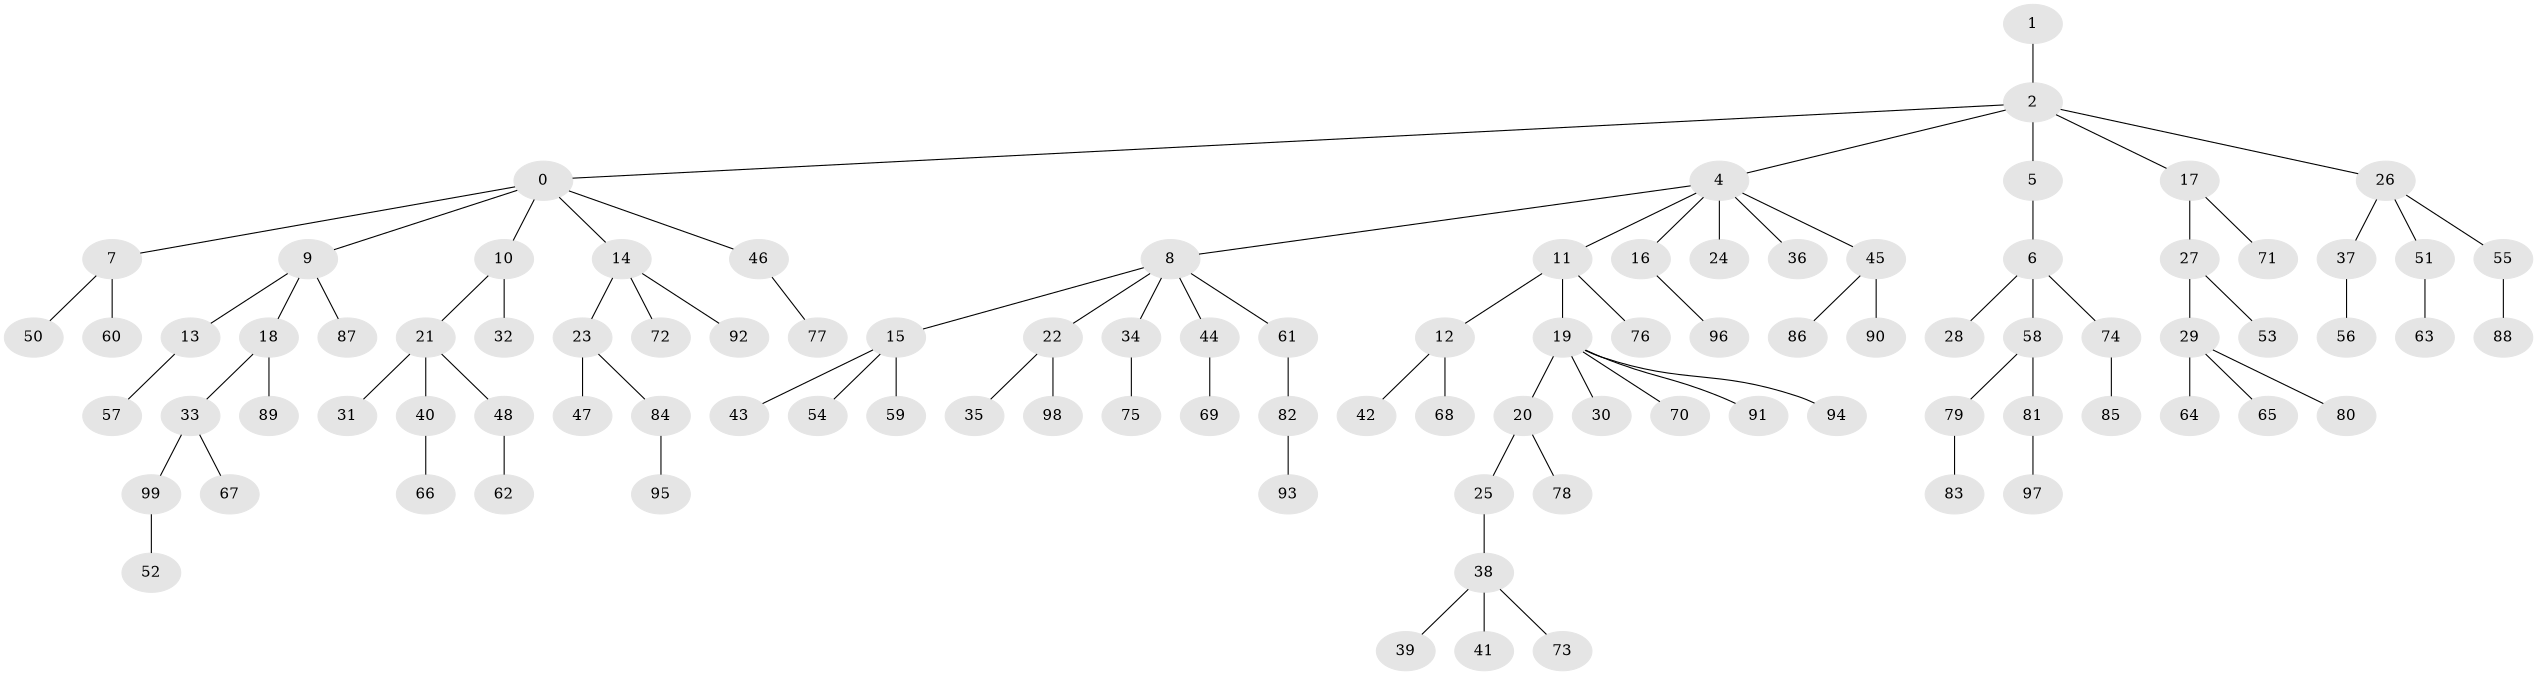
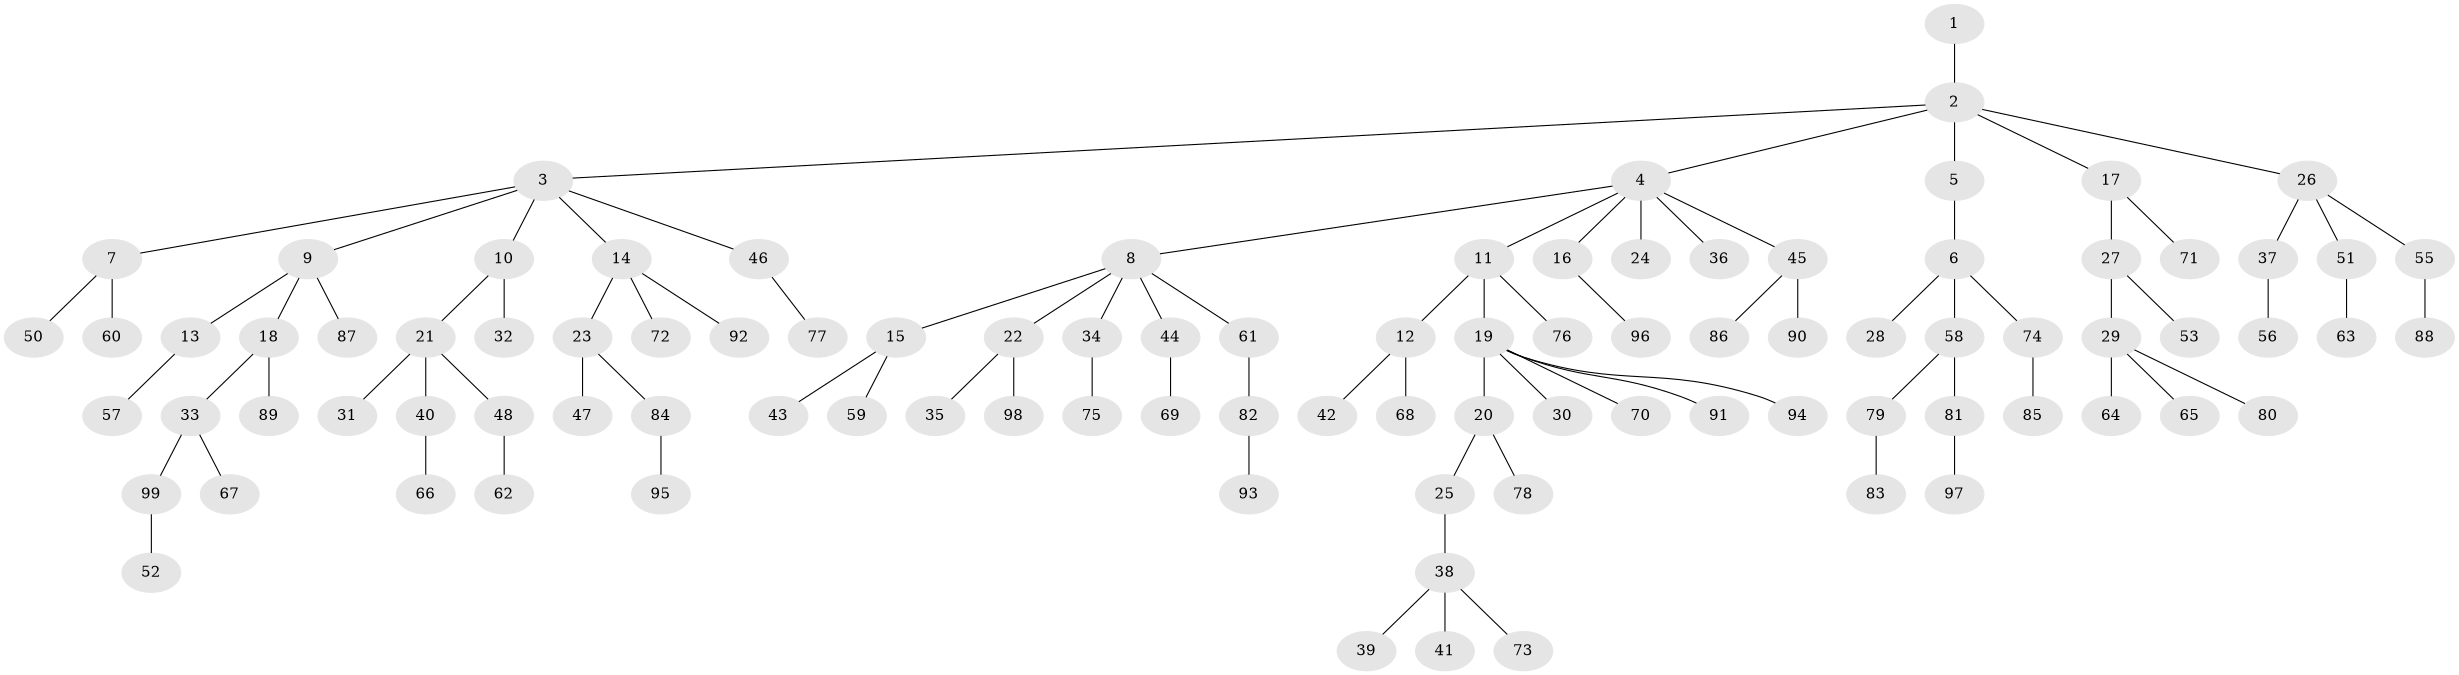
(543, 181) -> (543, 181)
(818, 416) -> none
